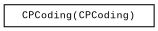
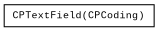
(79, 16) -> (79, 16)
